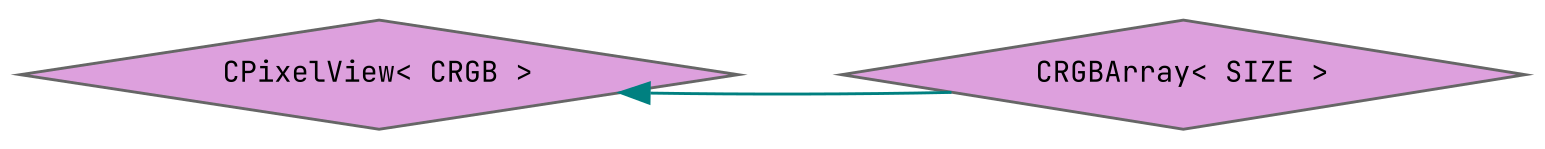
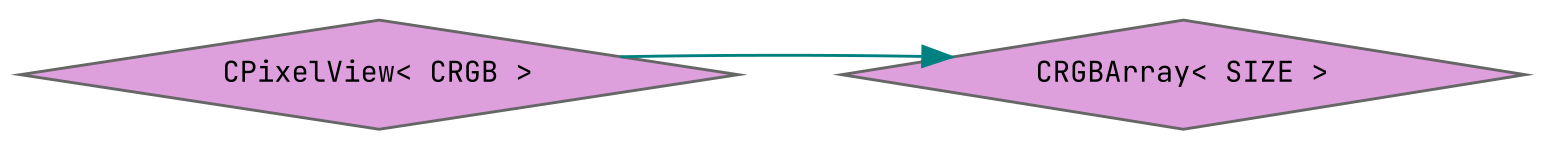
(801, 94) -> (771, 55)
